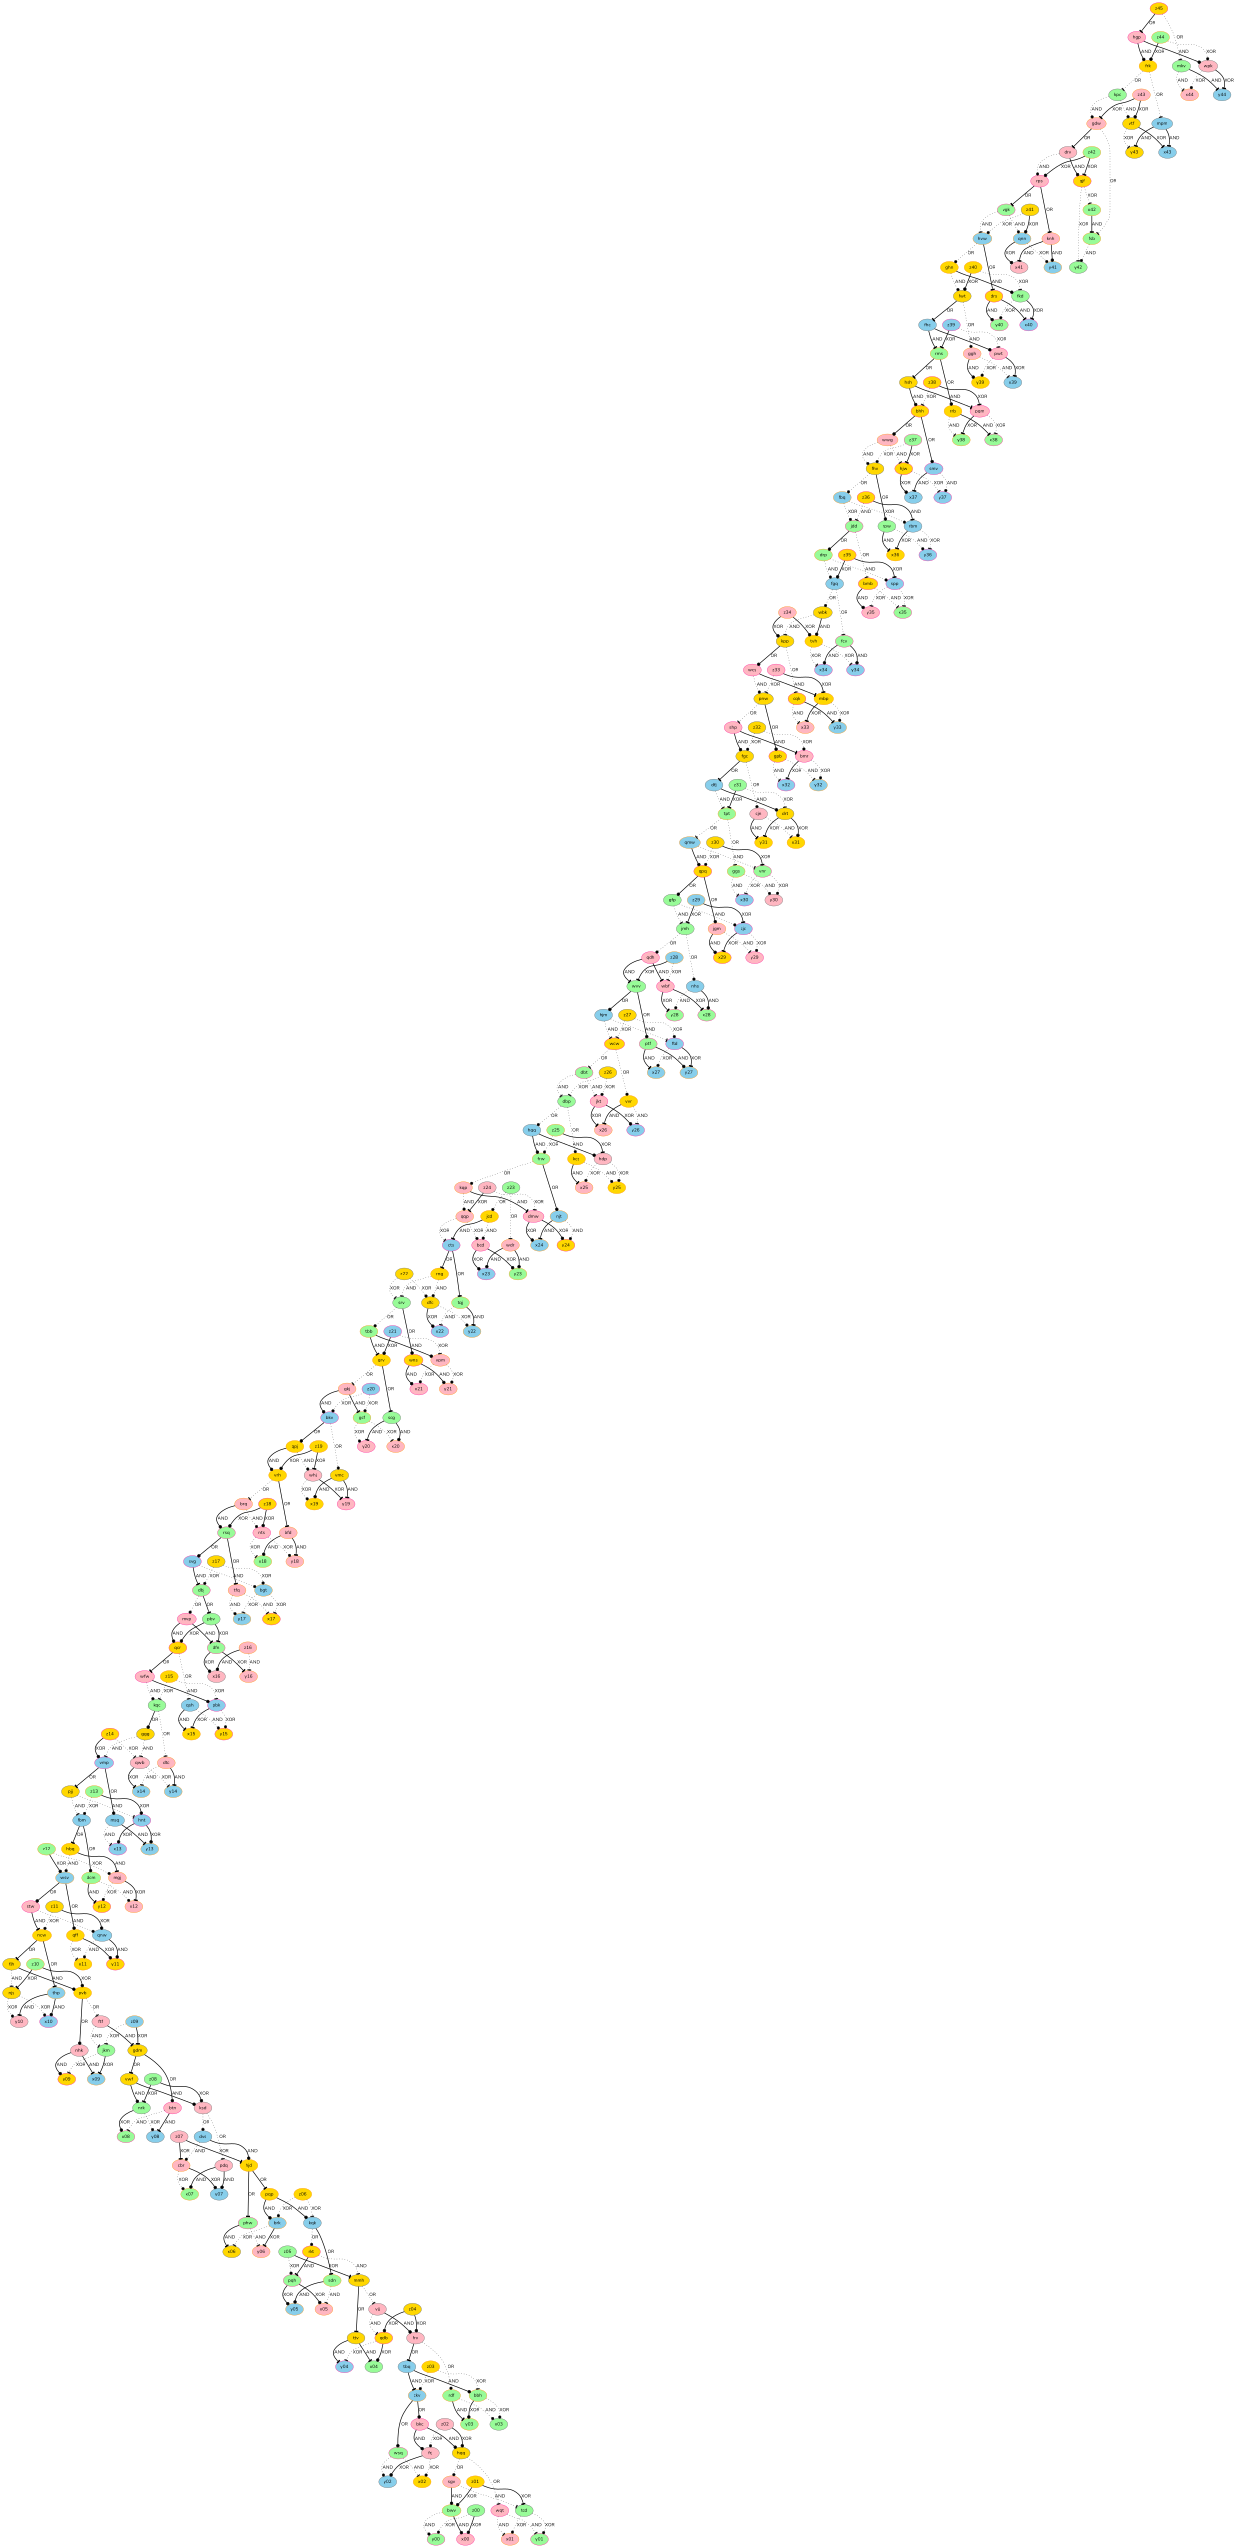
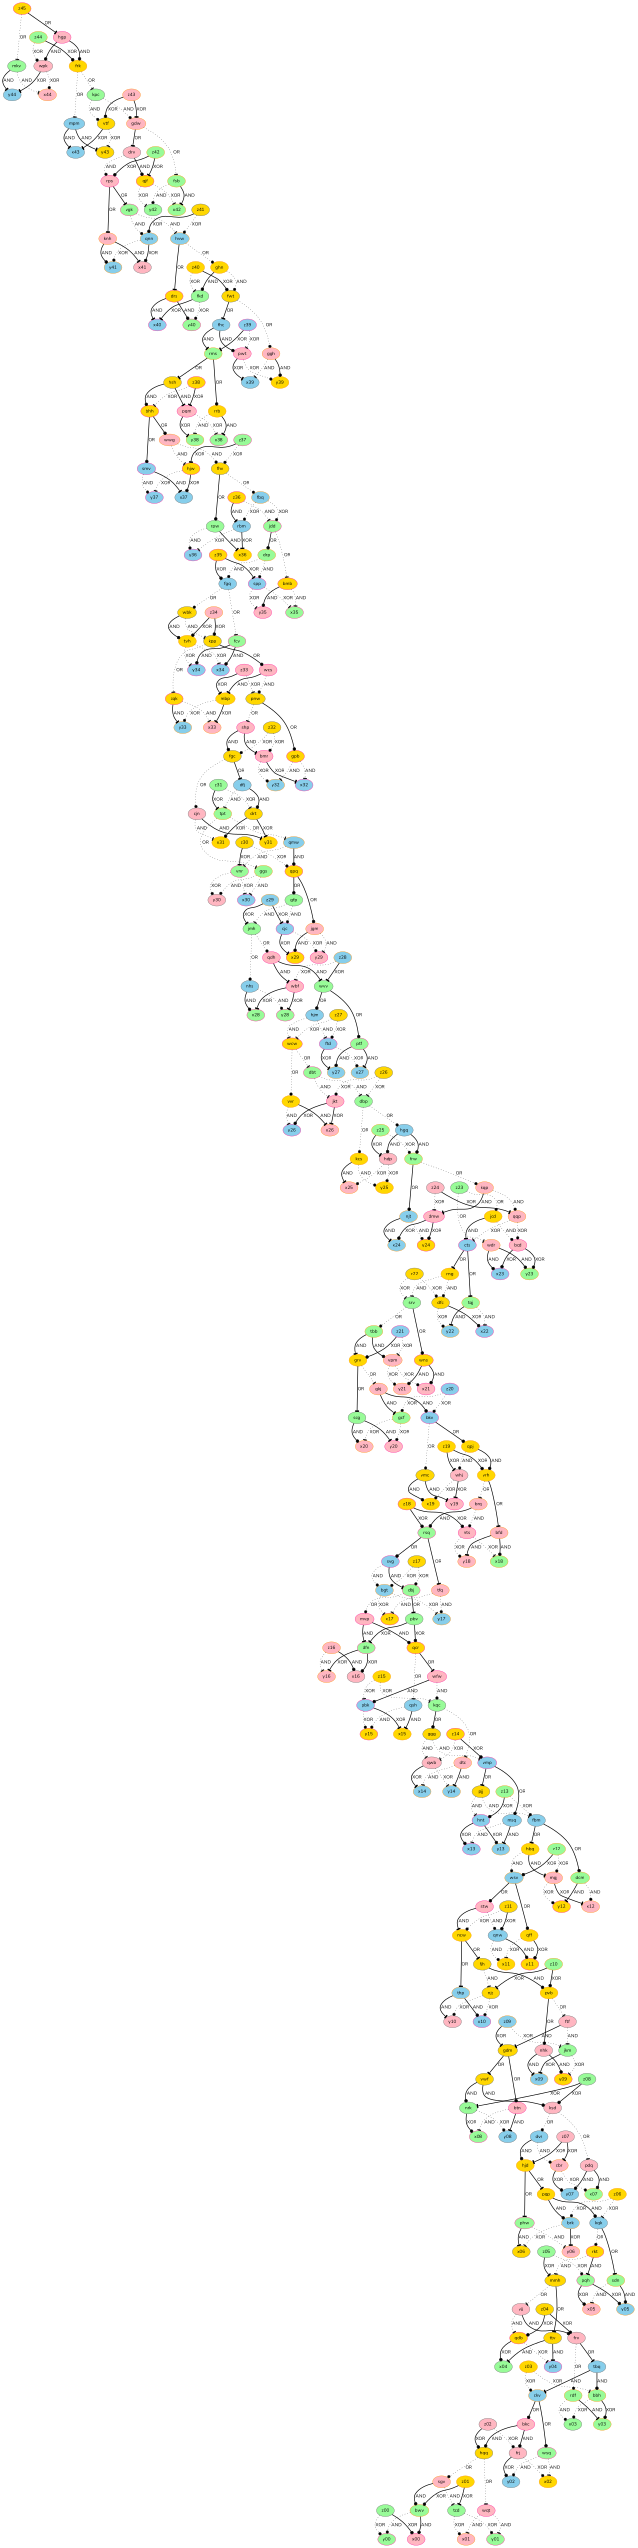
(1092, 223) -> (184, 195)
